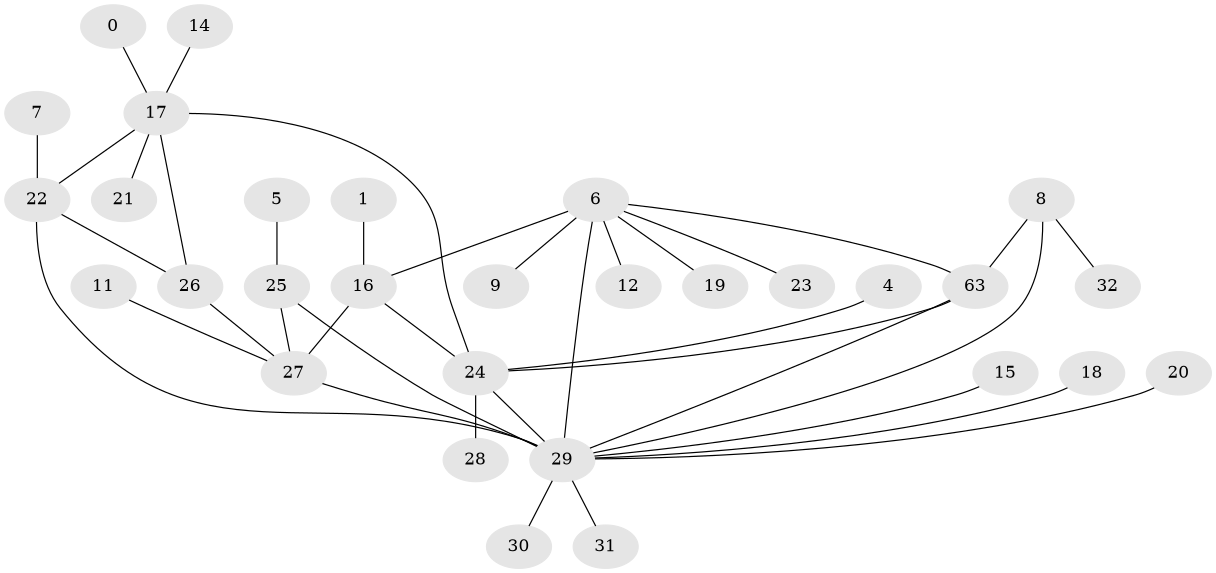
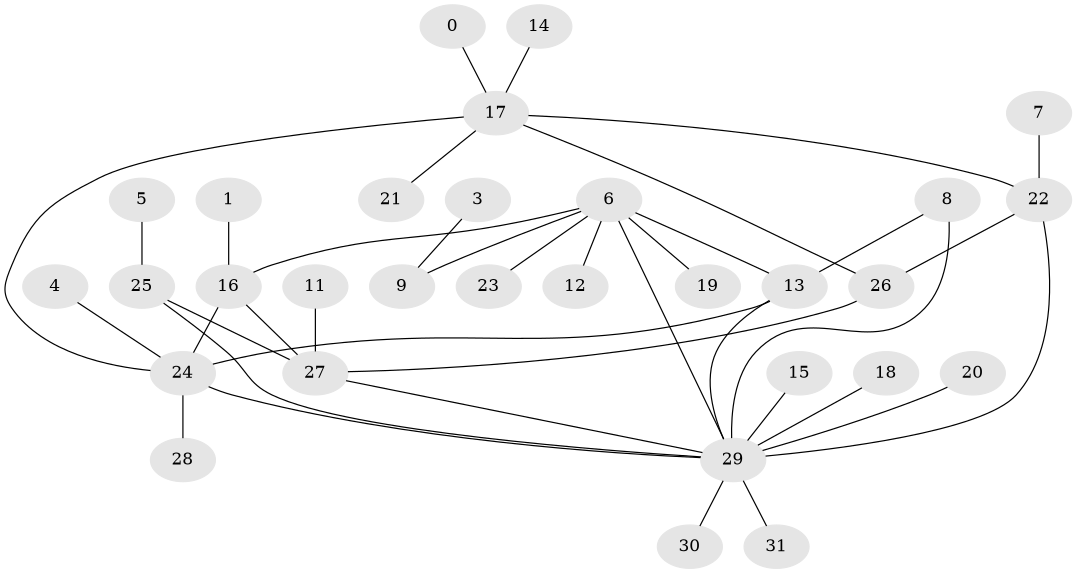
none -> (478, 200)
(975, 287) -> (795, 287)
(1108, 287) -> none
